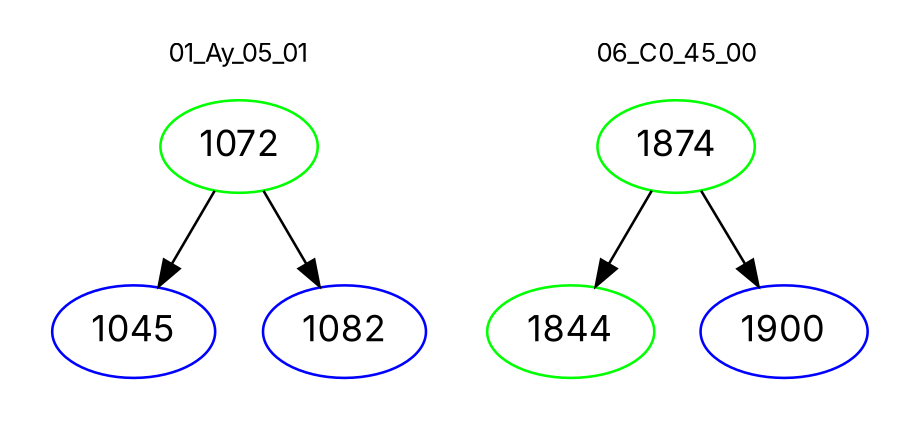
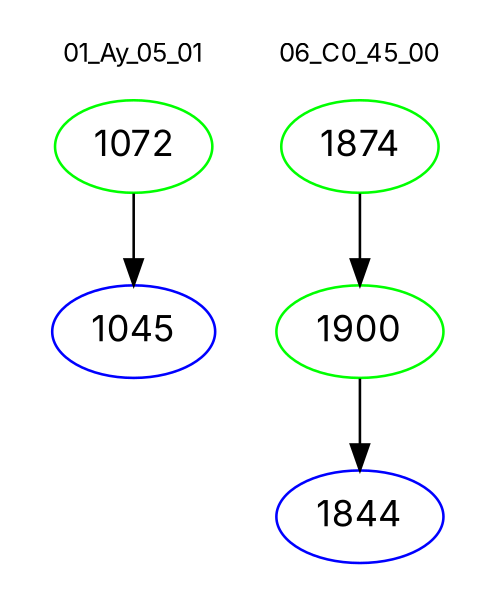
(630, 227) -> (360, 412)
(344, 332) -> none
(571, 332) -> (360, 517)
(784, 332) -> (360, 332)
